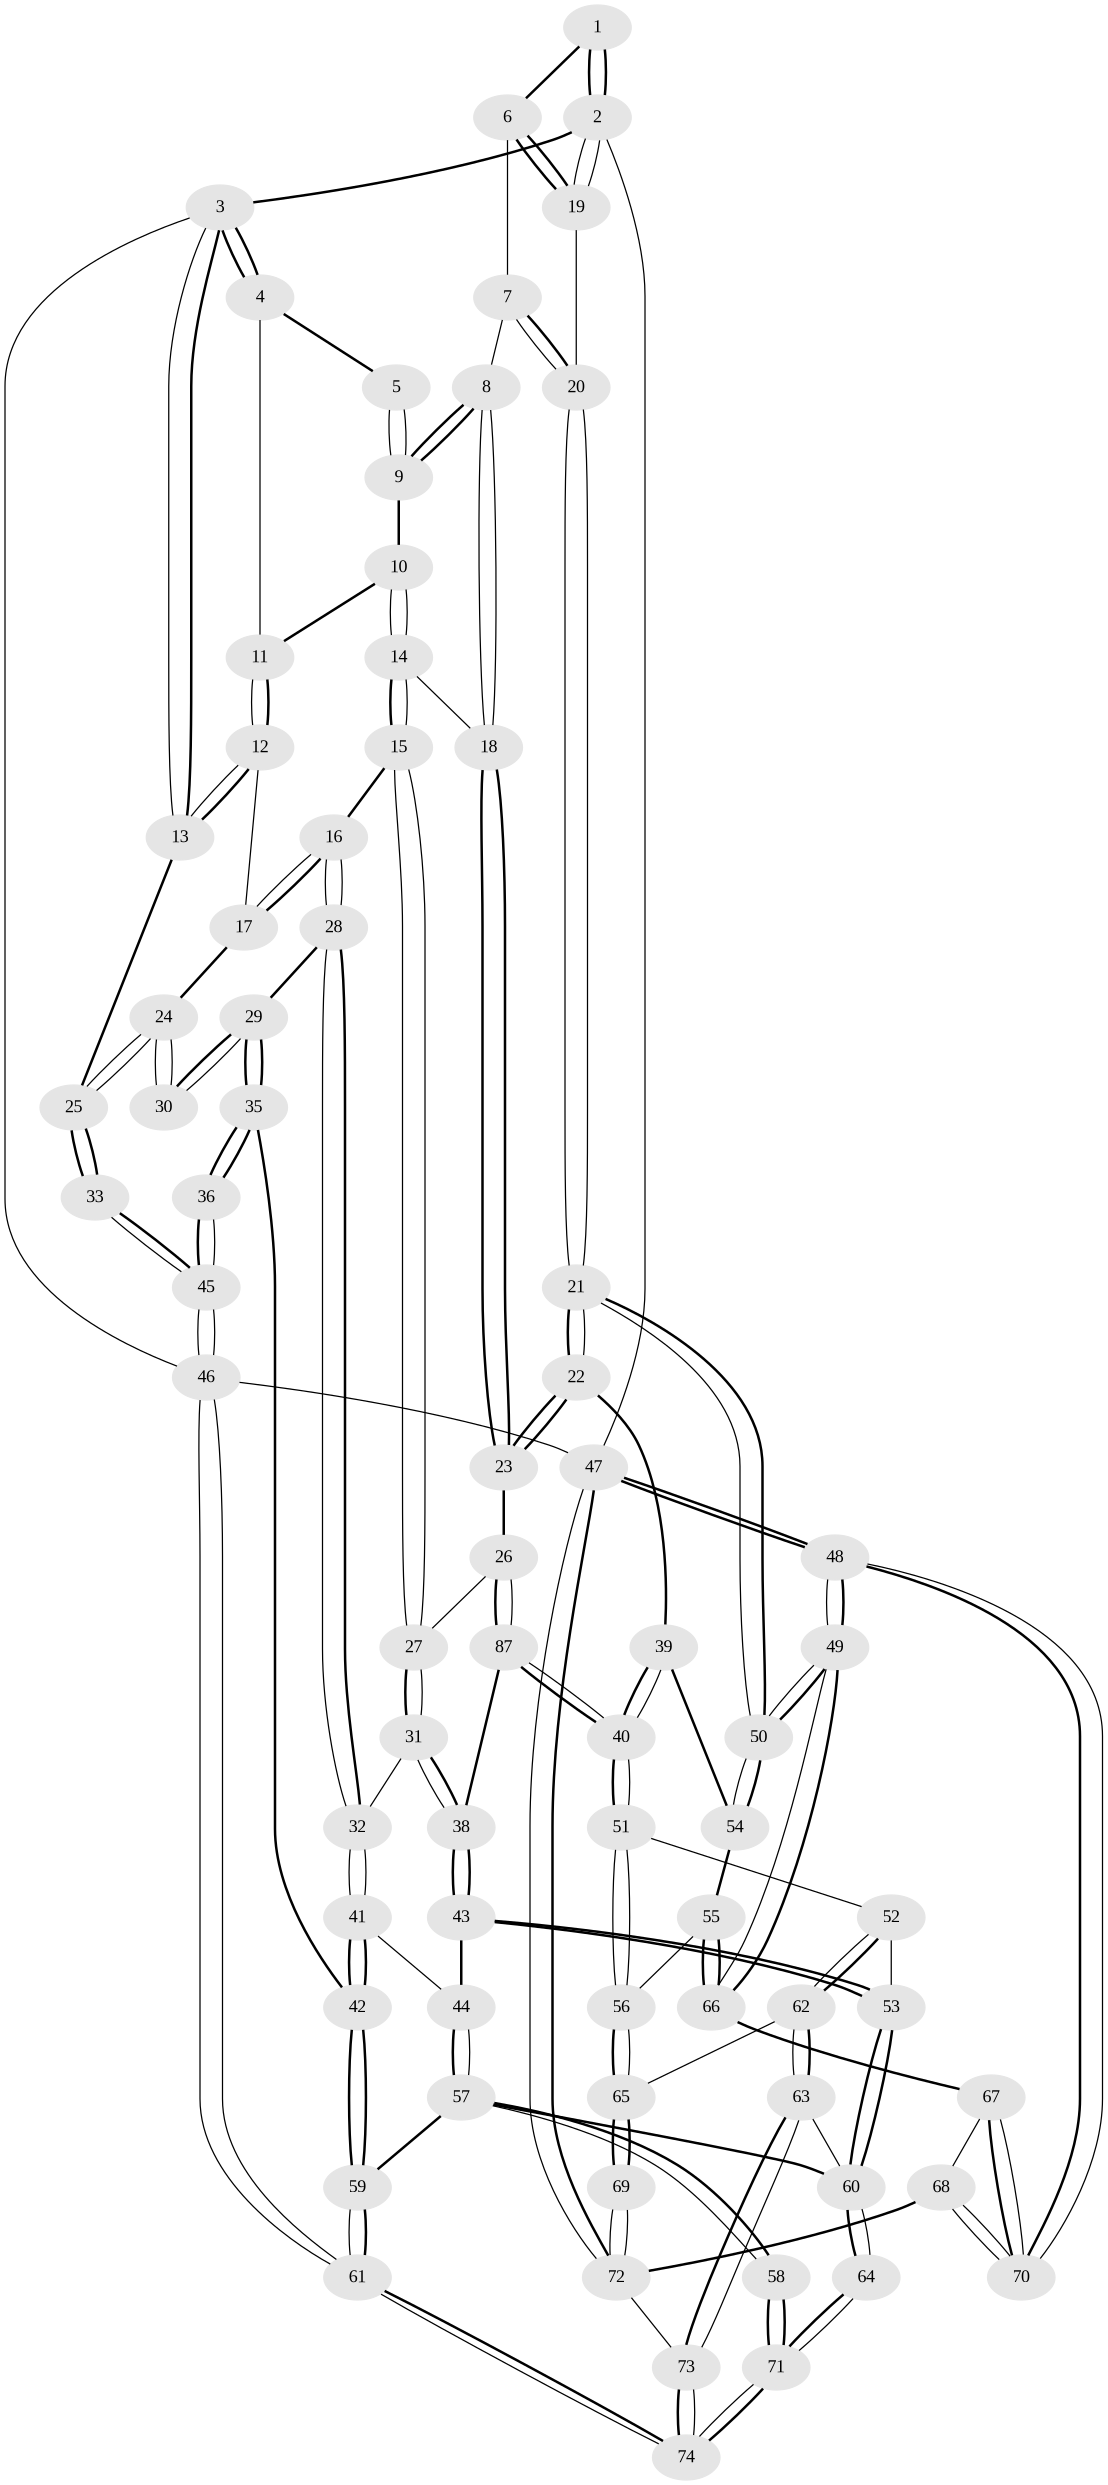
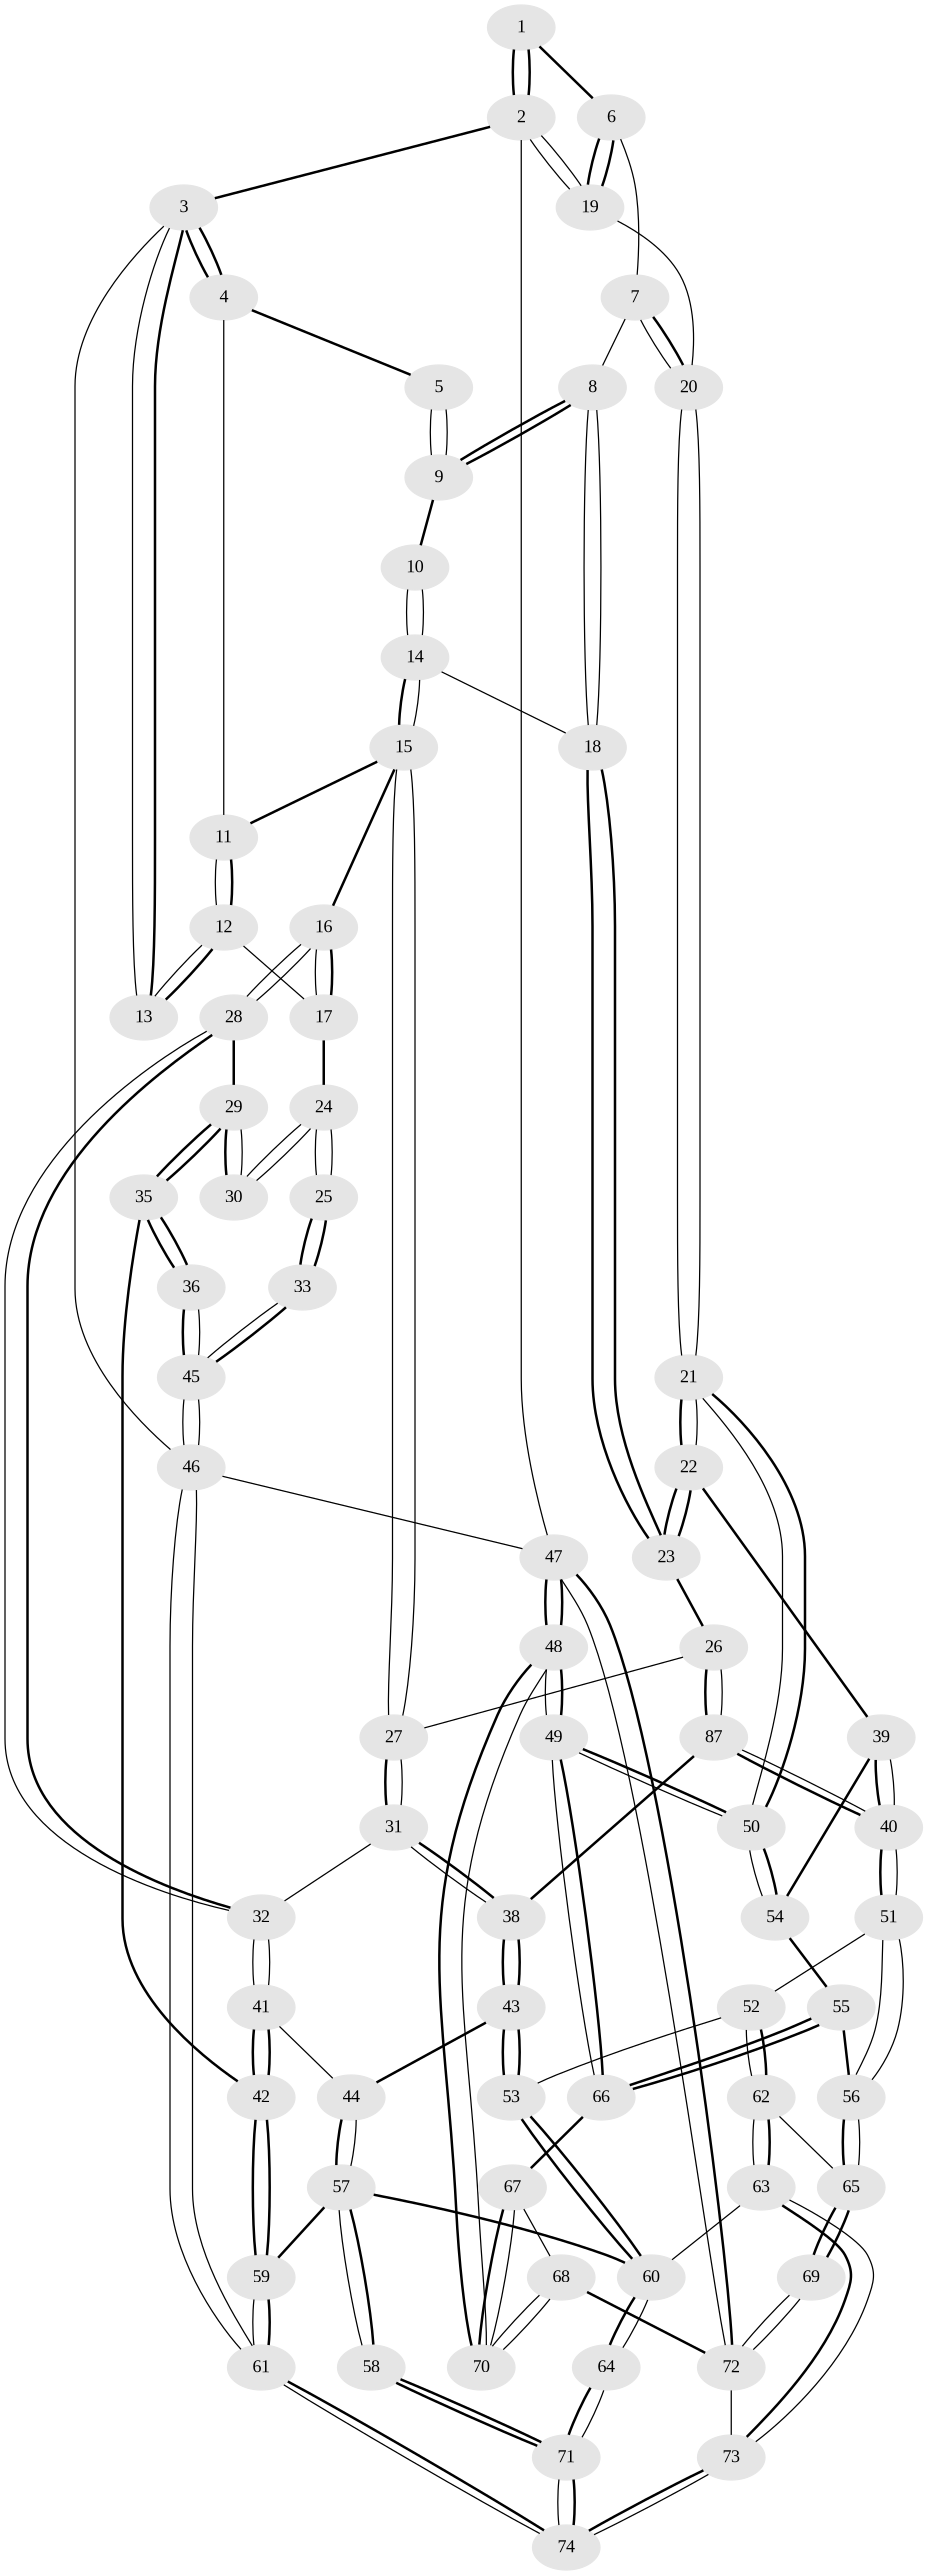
(329, 612) -> (314, 792)
(127, 973) -> none
(666, 1962) -> (846, 2053)
